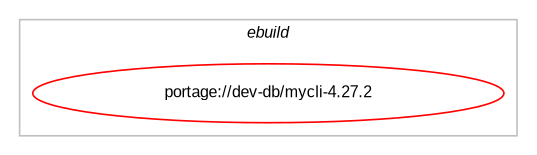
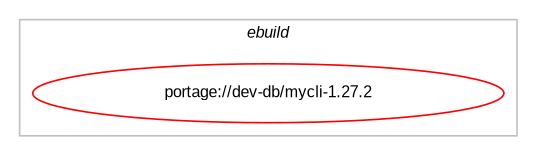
(268, 93) -> (268, 93)
